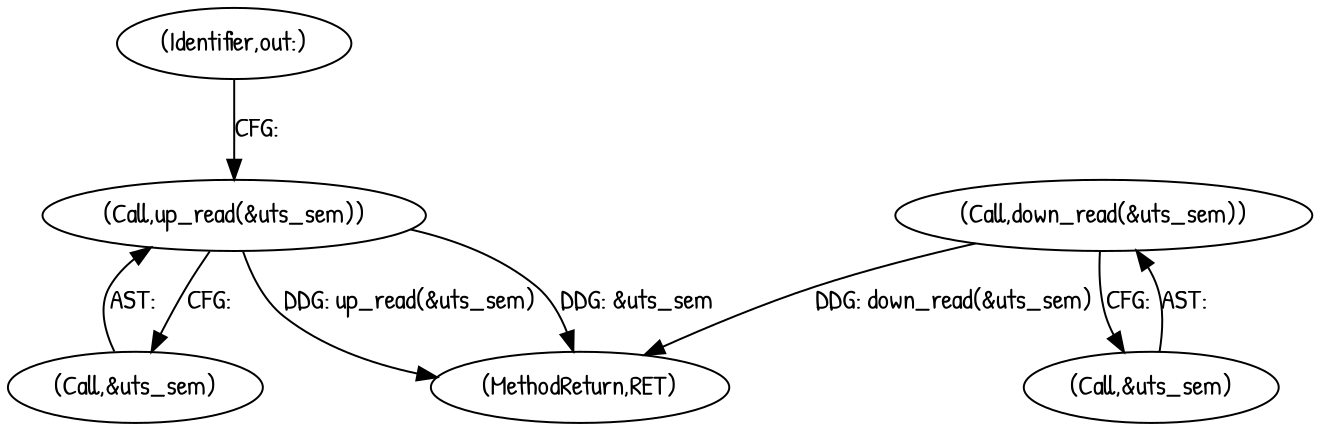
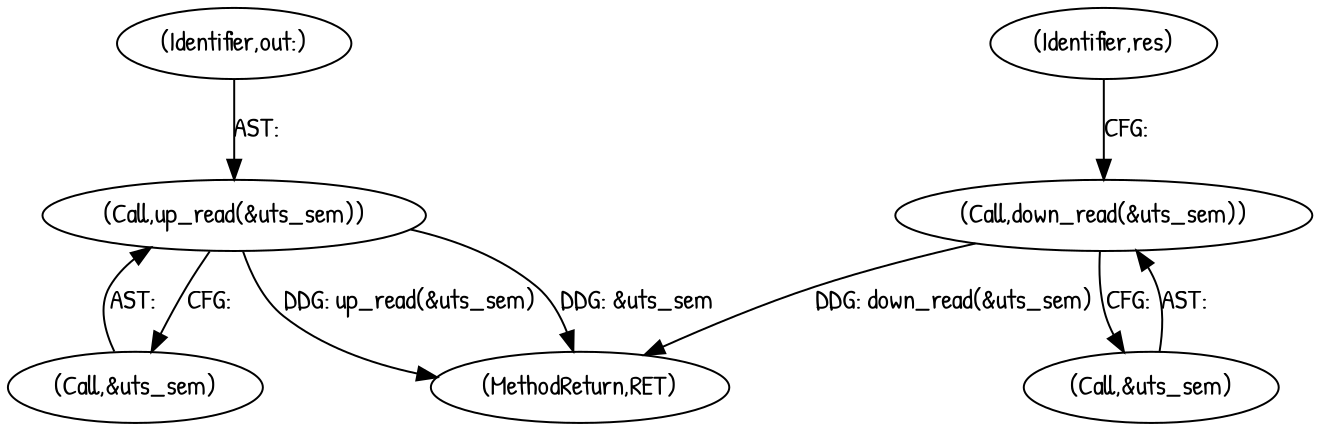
none -> (1104, 43)
(260, 129) -> (260, 129)
